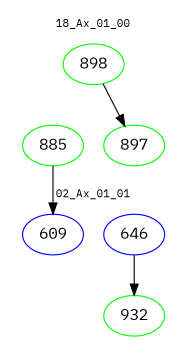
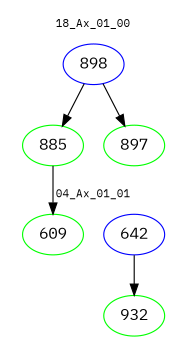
(94, 64) -> (94, 64)
none -> (76, 100)
(94, 195) -> (94, 195)
(53, 235) -> (53, 235)
(134, 235) -> (134, 235)
